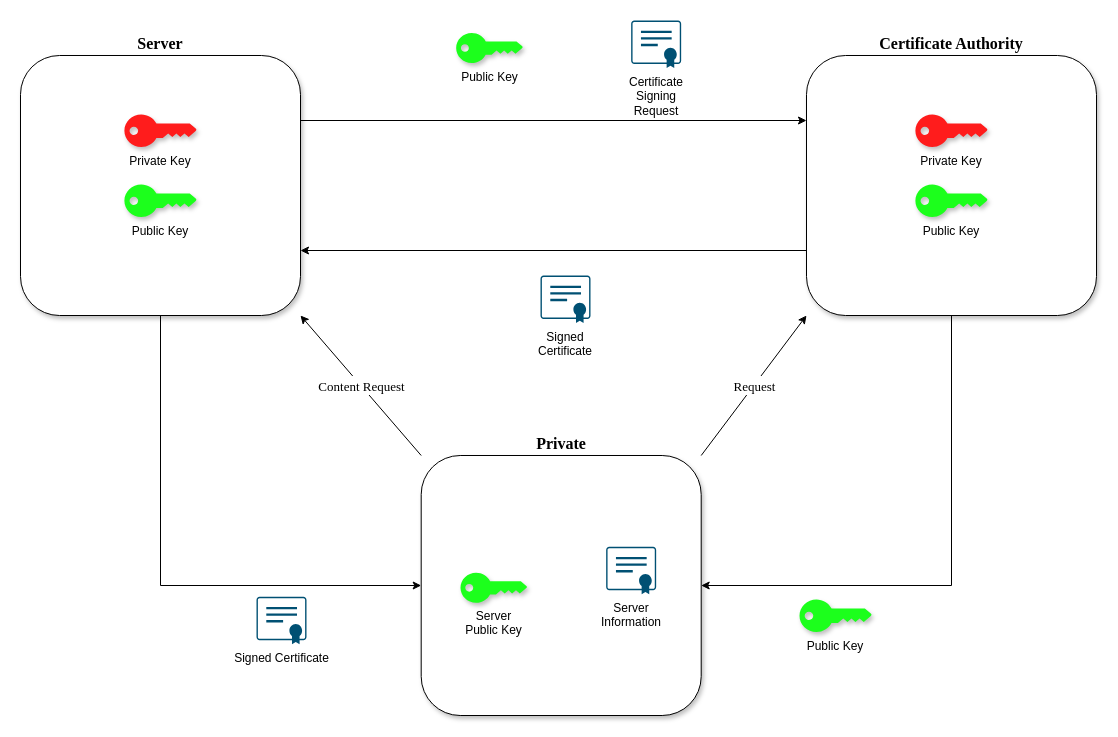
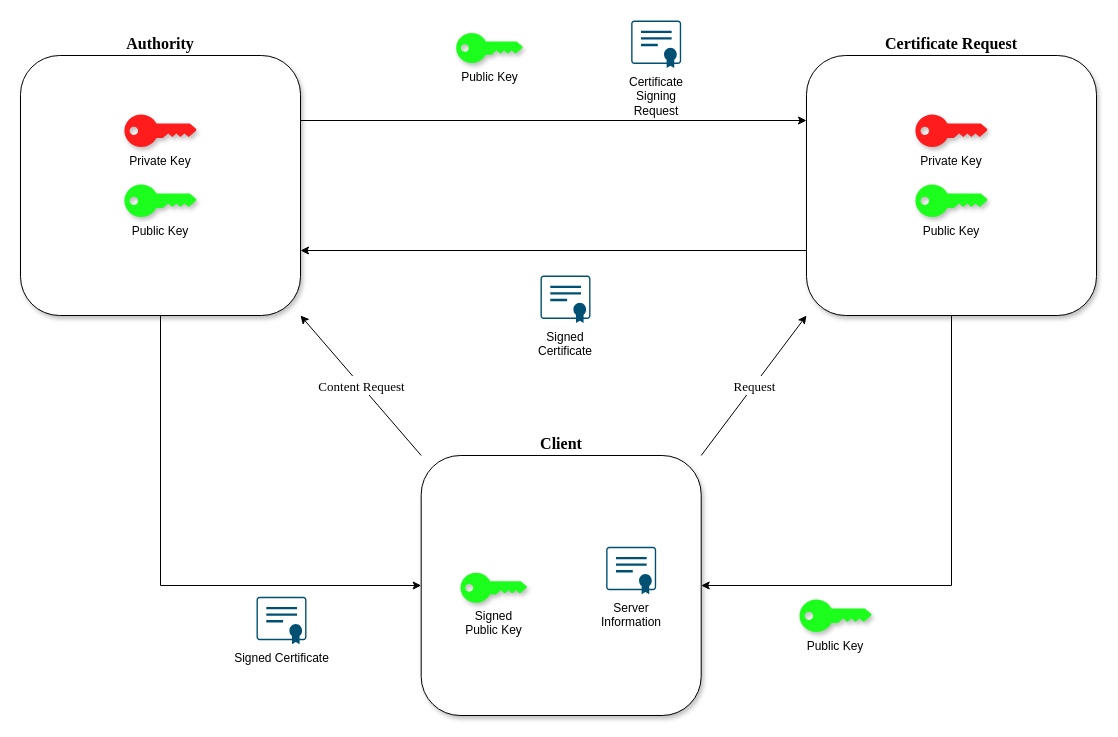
(161, 43) -> (161, 43)
(952, 43) -> (952, 43)
(562, 443) -> (562, 443)
(494, 624) -> (494, 624)
